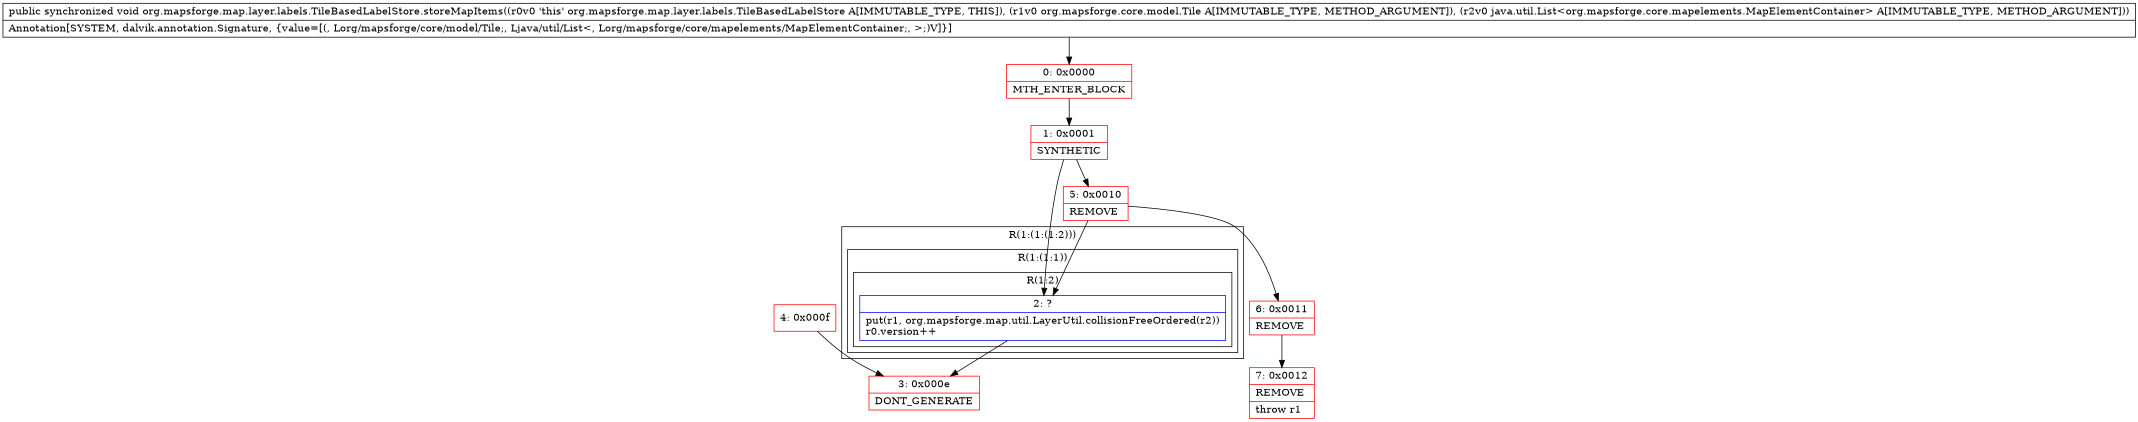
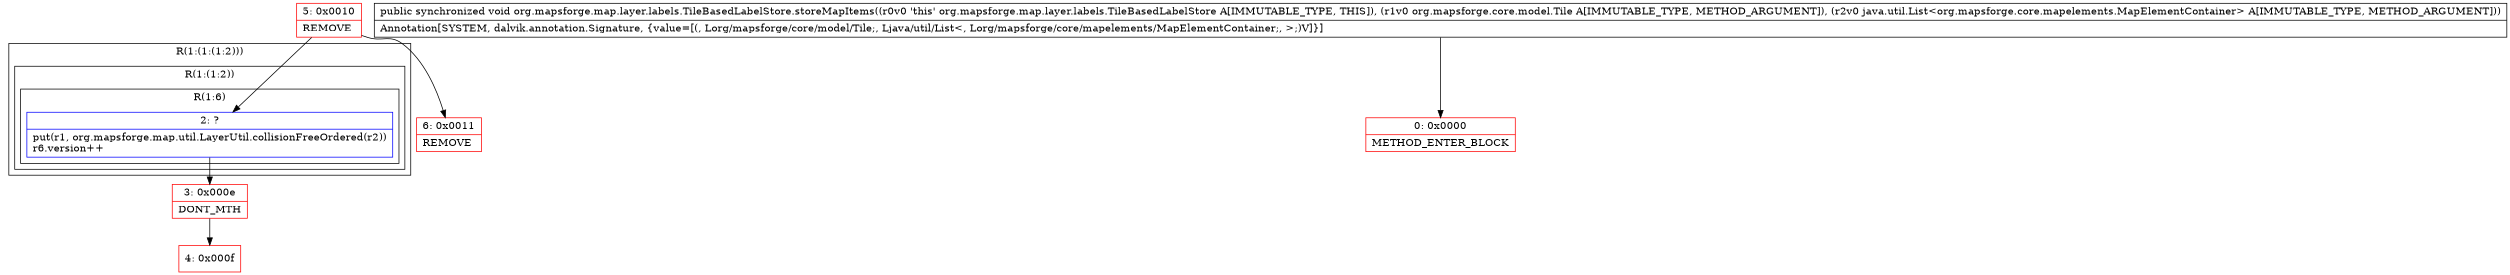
(1069, 89) -> (1441, 143)
(1069, 142) -> none
(1043, 258) -> (210, 75)
(1043, 281) -> (210, 98)
(901, 332) -> (68, 148)
(836, 348) -> (210, 228)
(1282, 393) -> none
(924, 401) -> (210, 209)
